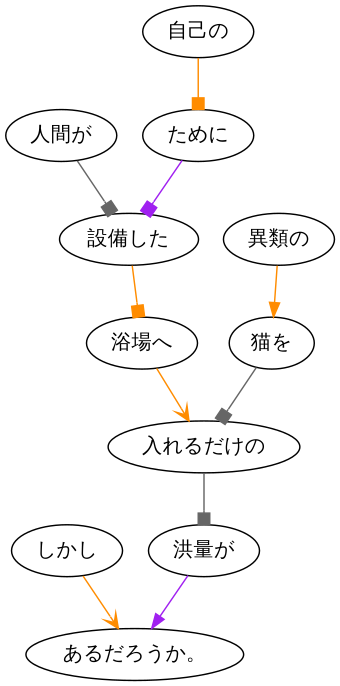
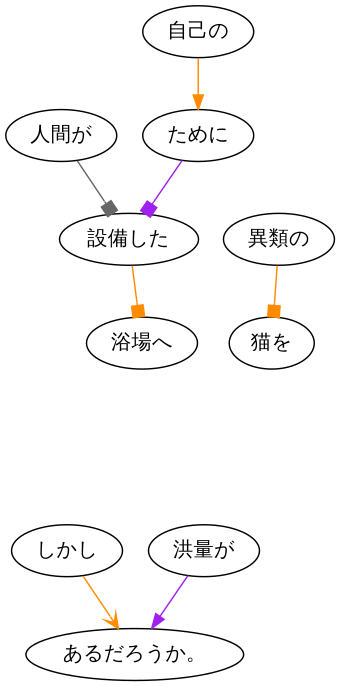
(198, 77) -> (198, 77)
(276, 284) -> (276, 284)
(204, 447) -> none
